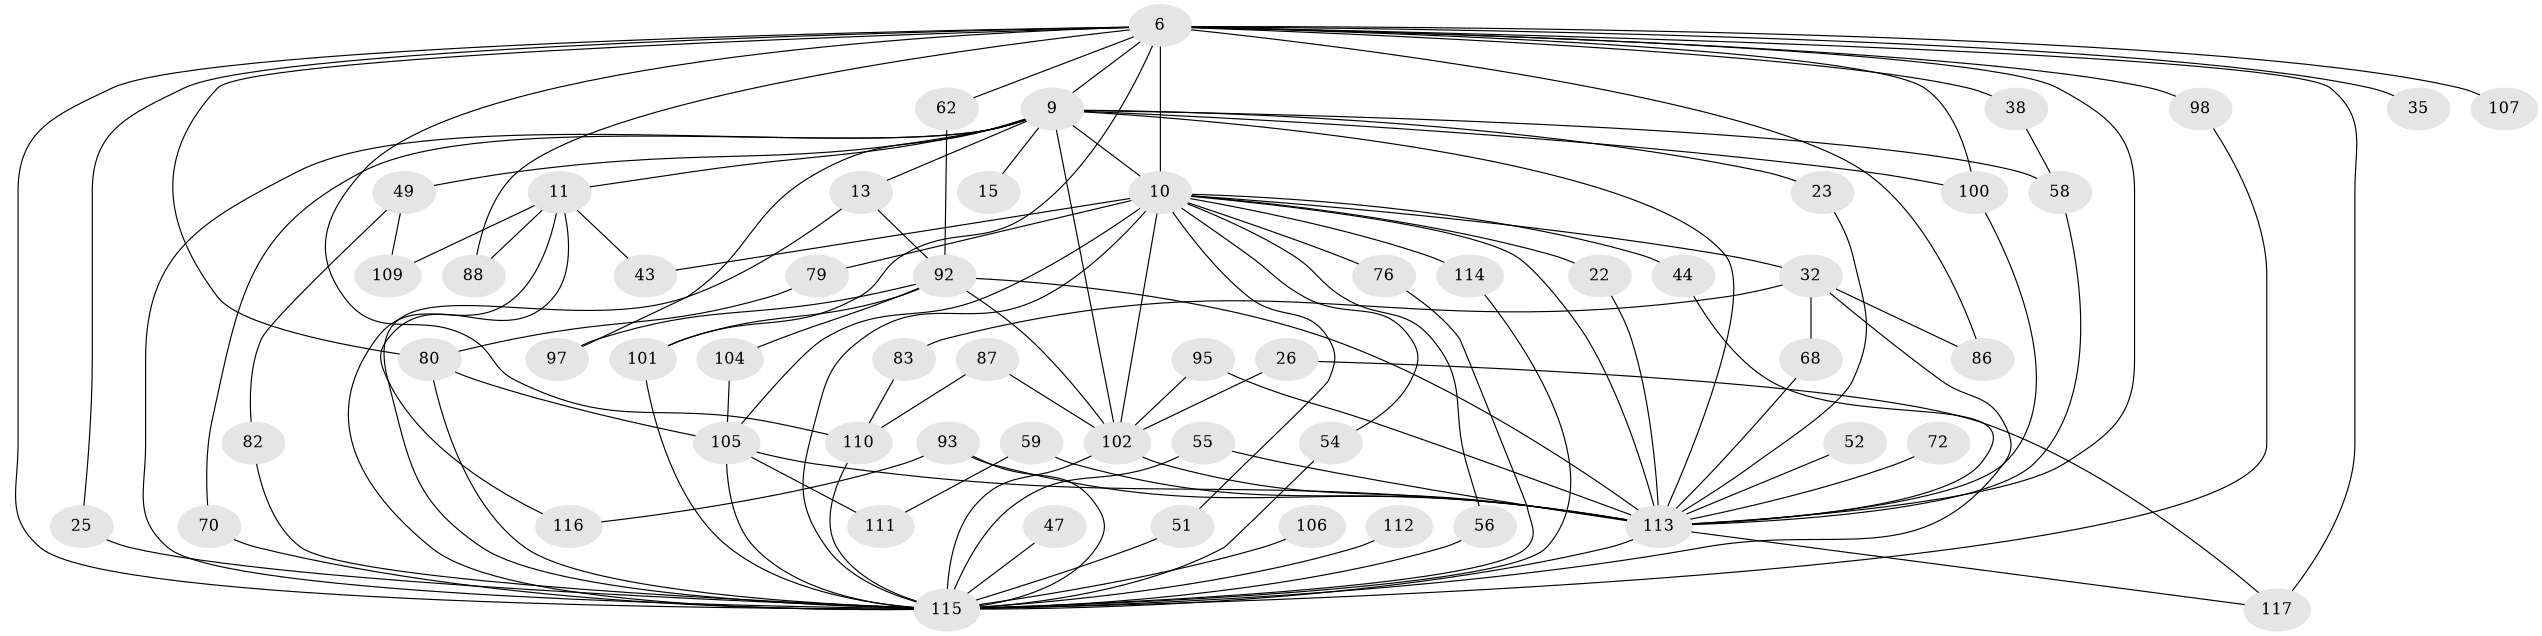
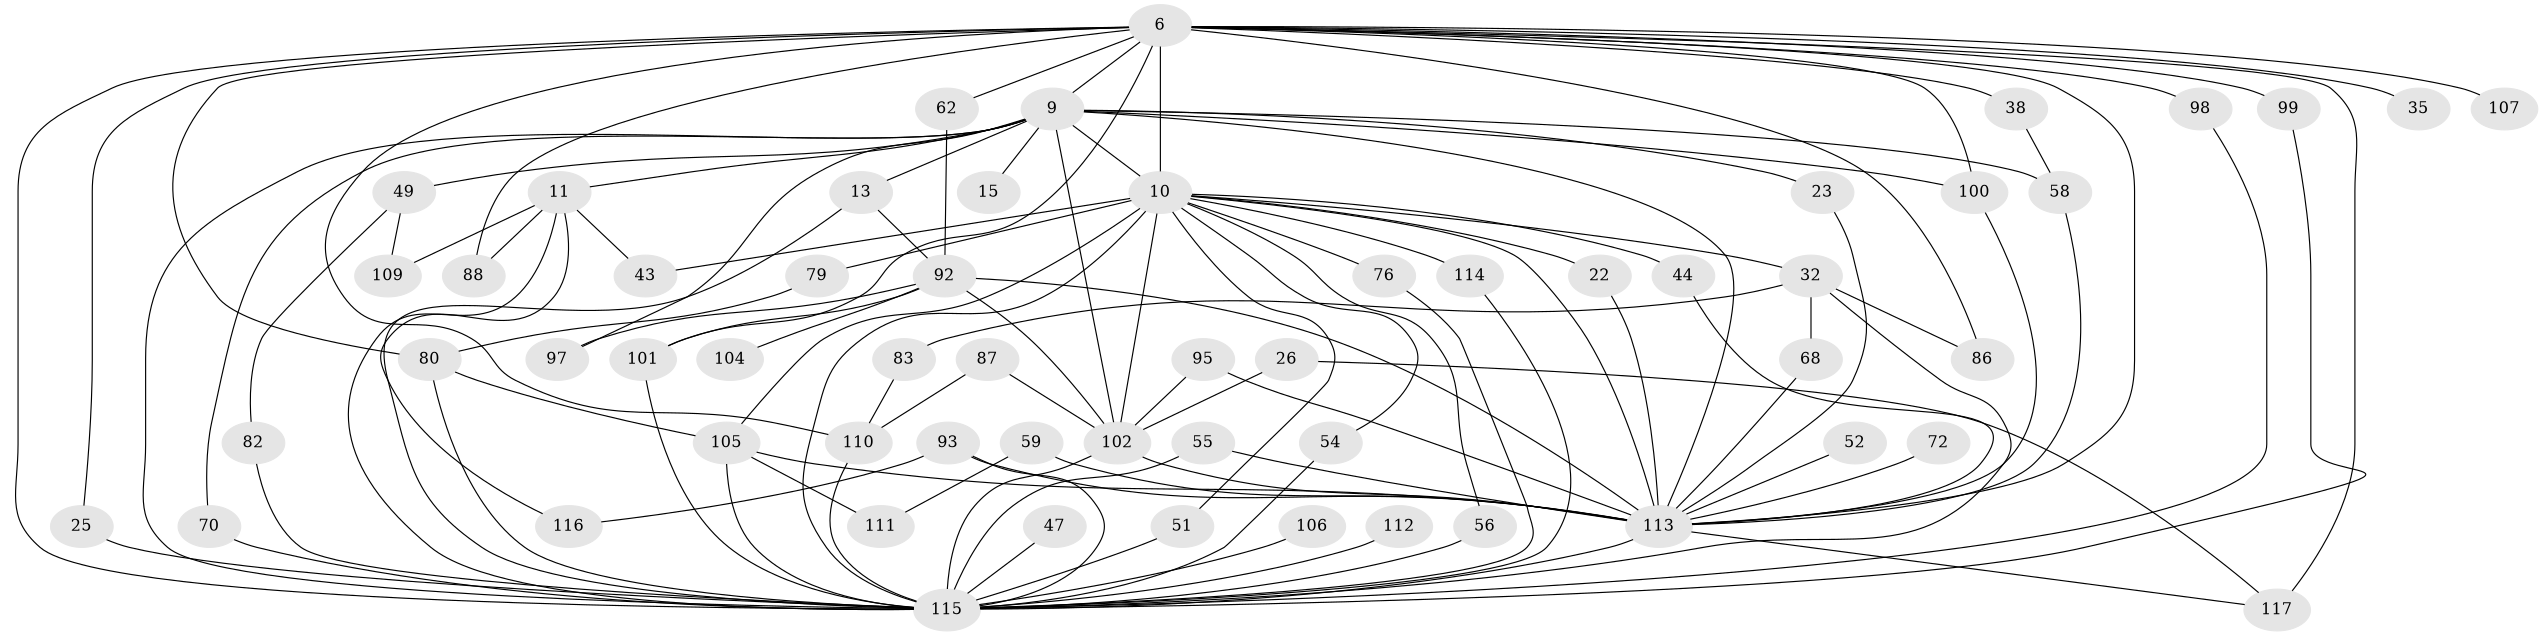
none -> (2289, 109)
(728, 401) -> none
